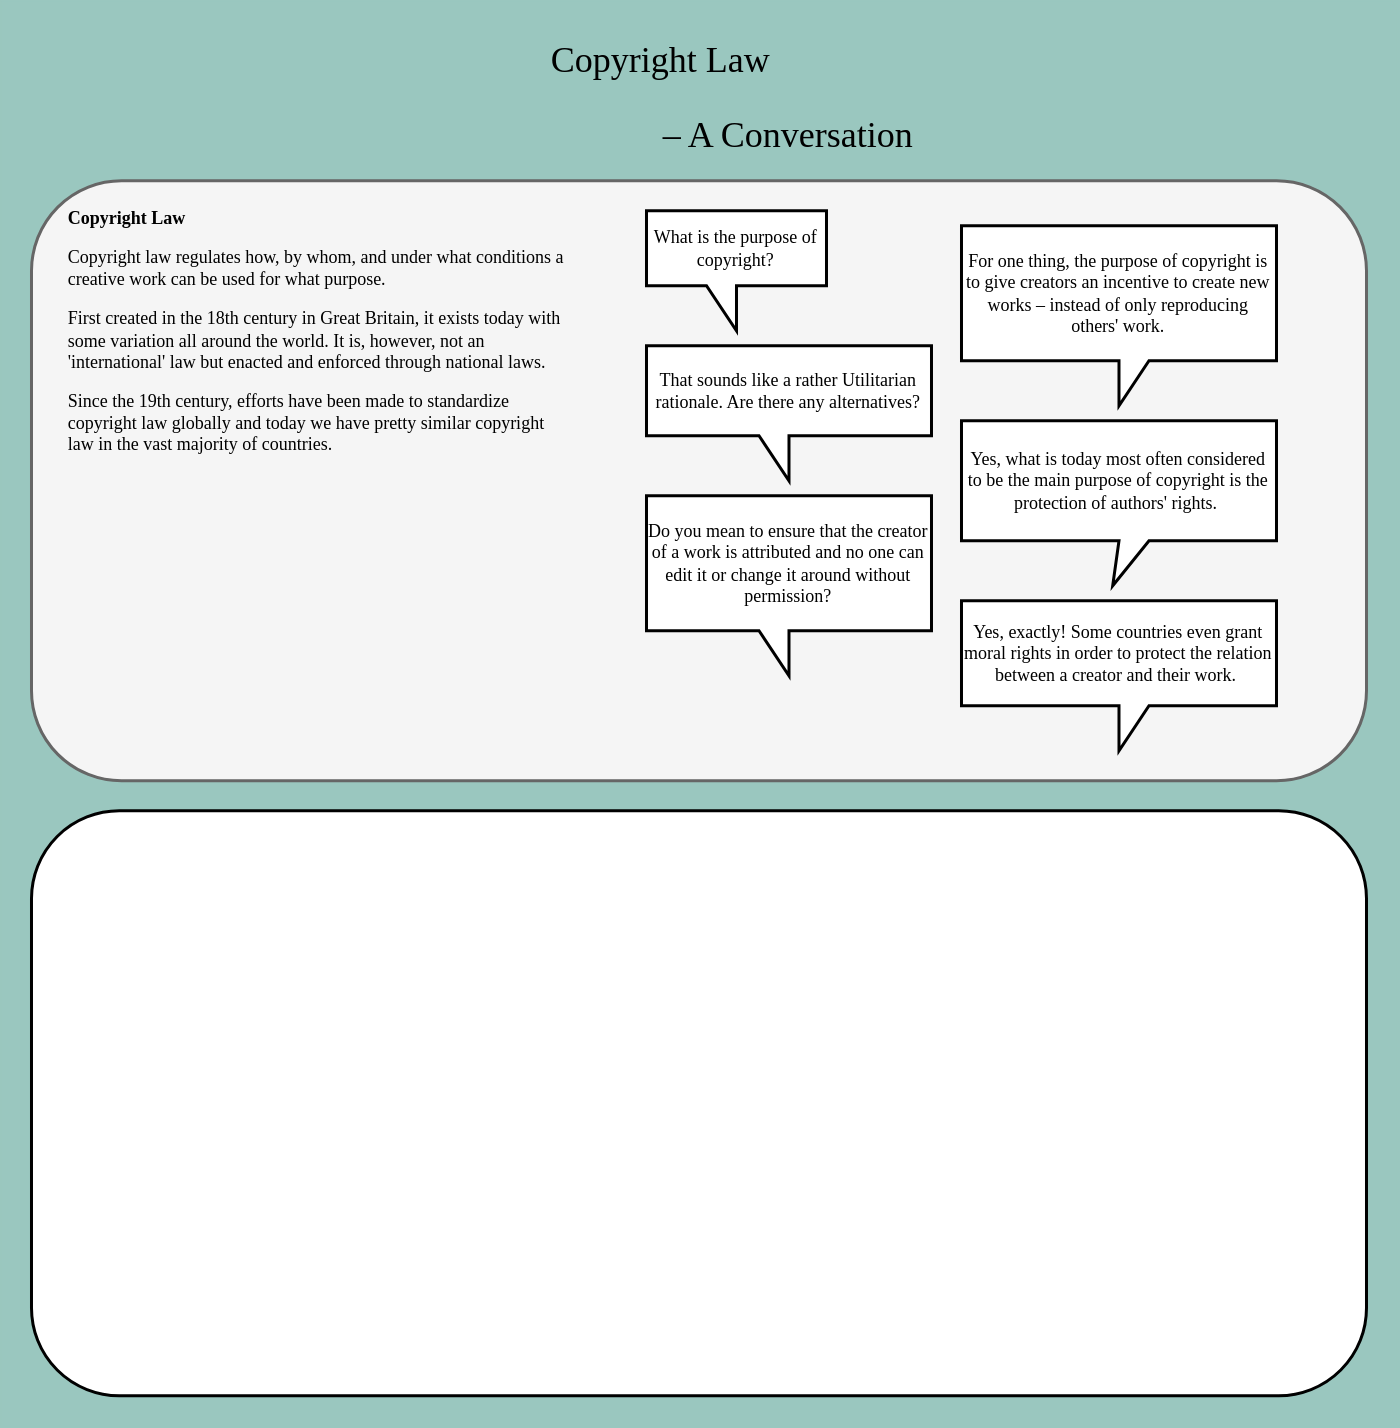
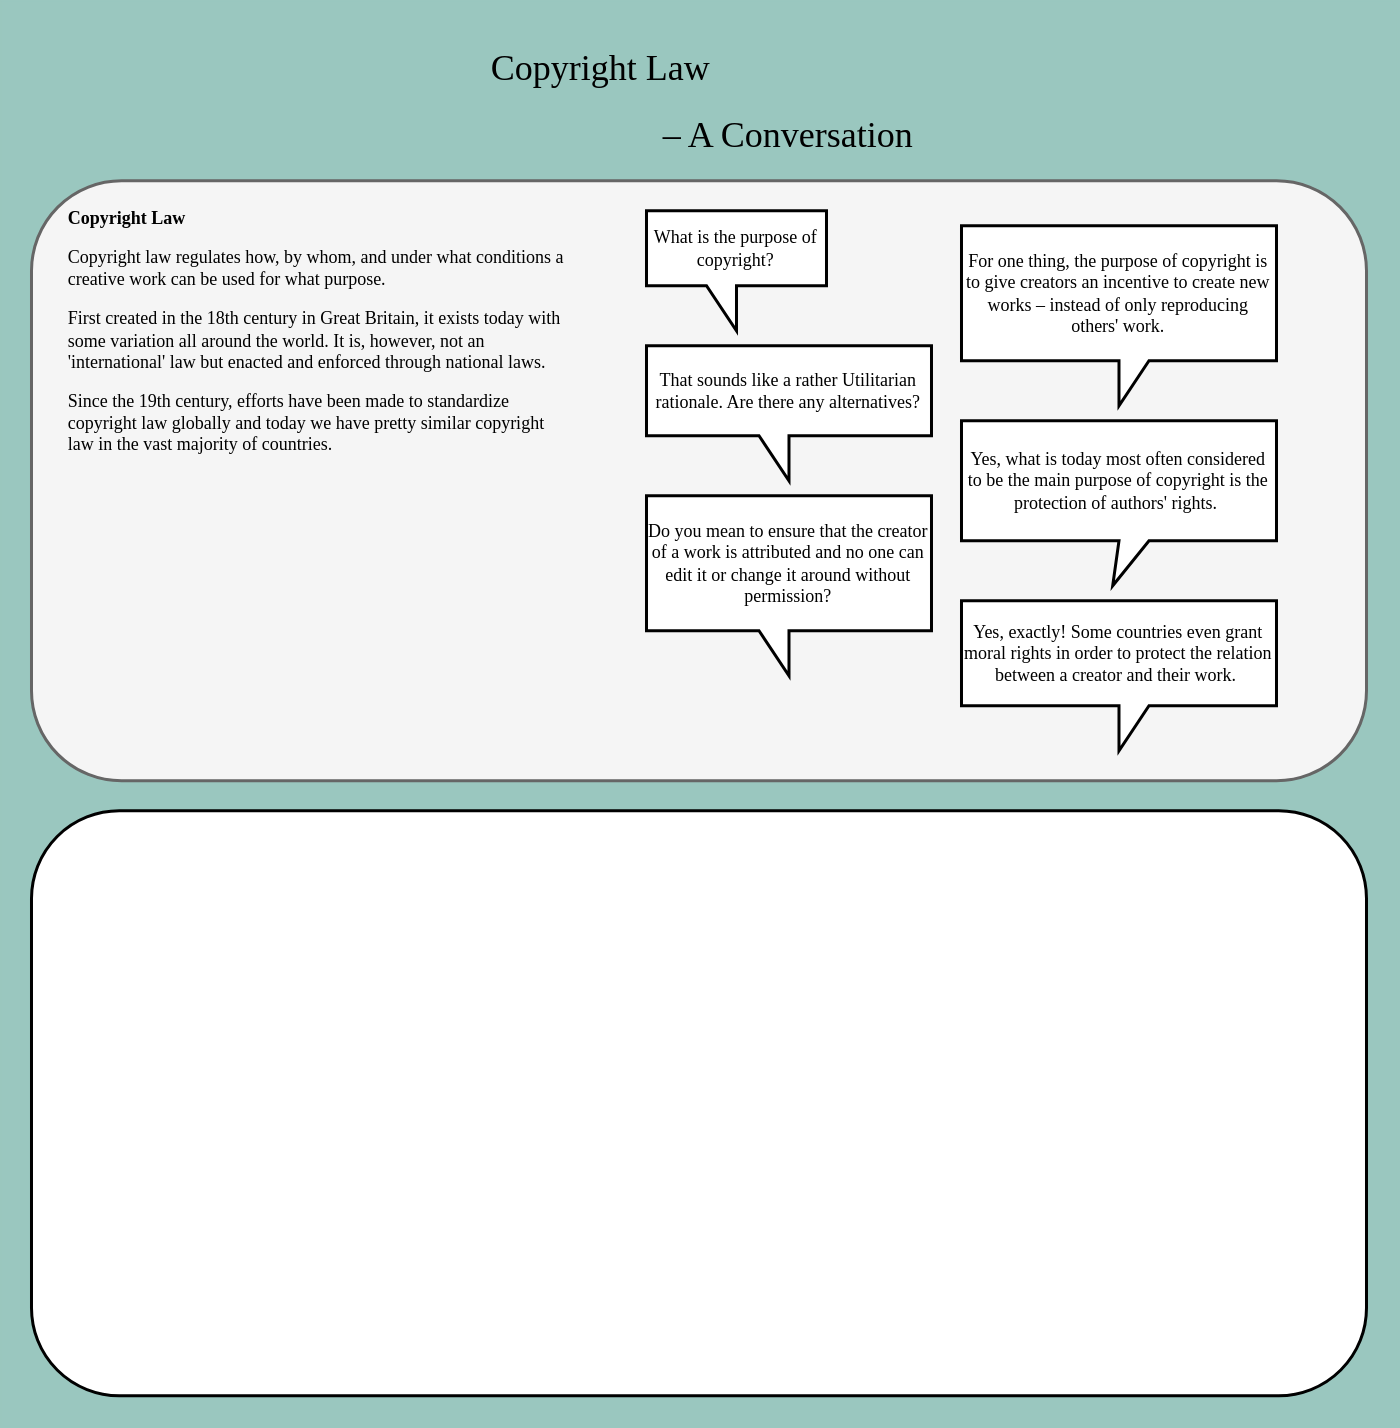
(661, 61) -> (601, 68)
